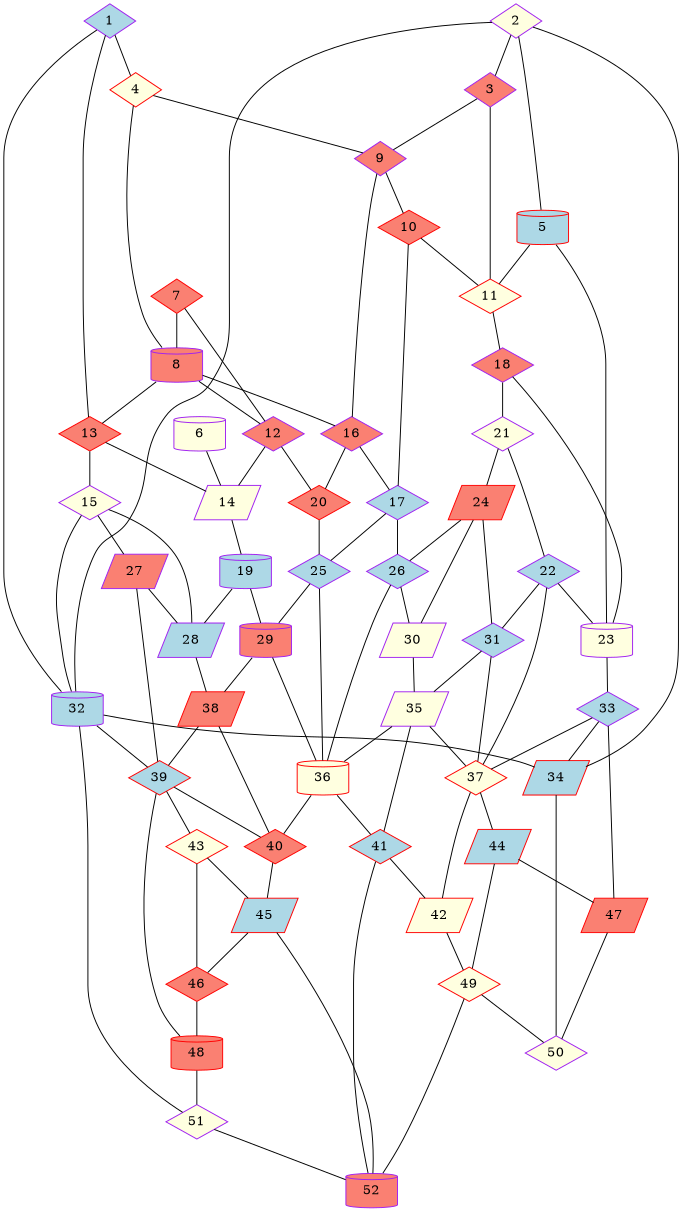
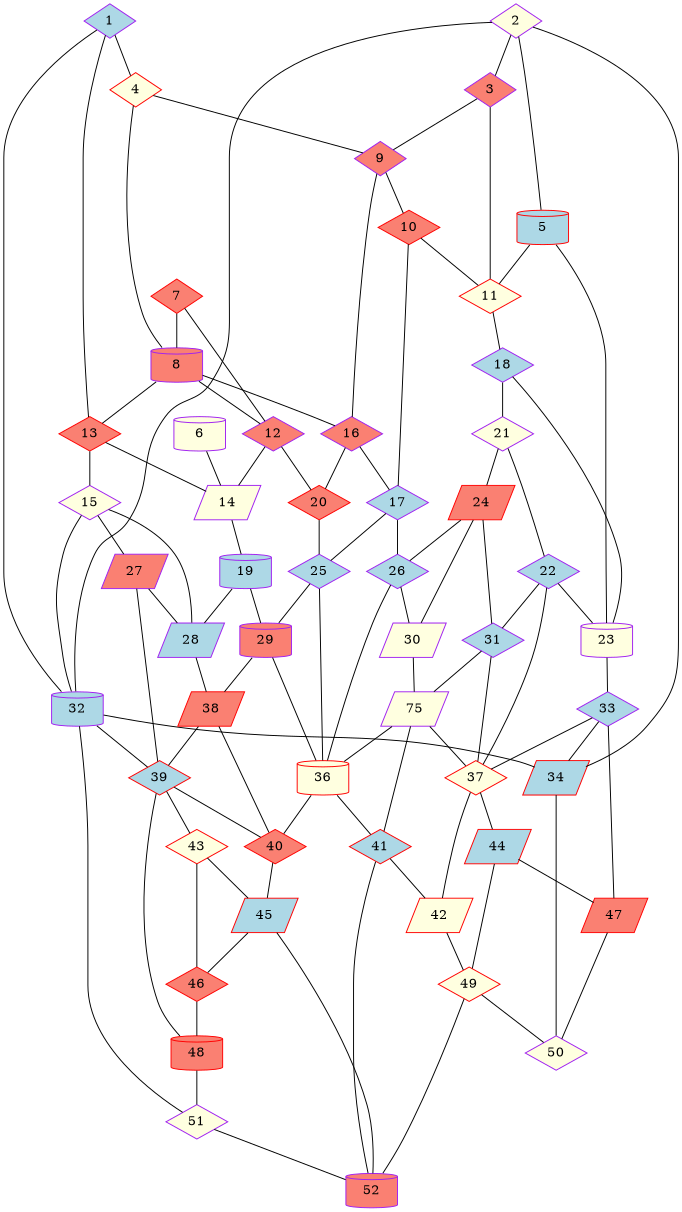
(503, 365) -> (503, 365)
(415, 709) -> (415, 709)
